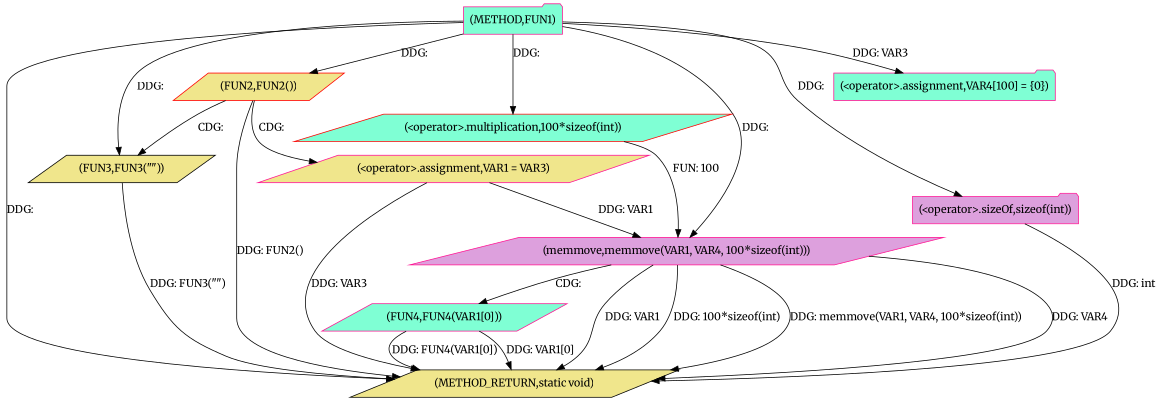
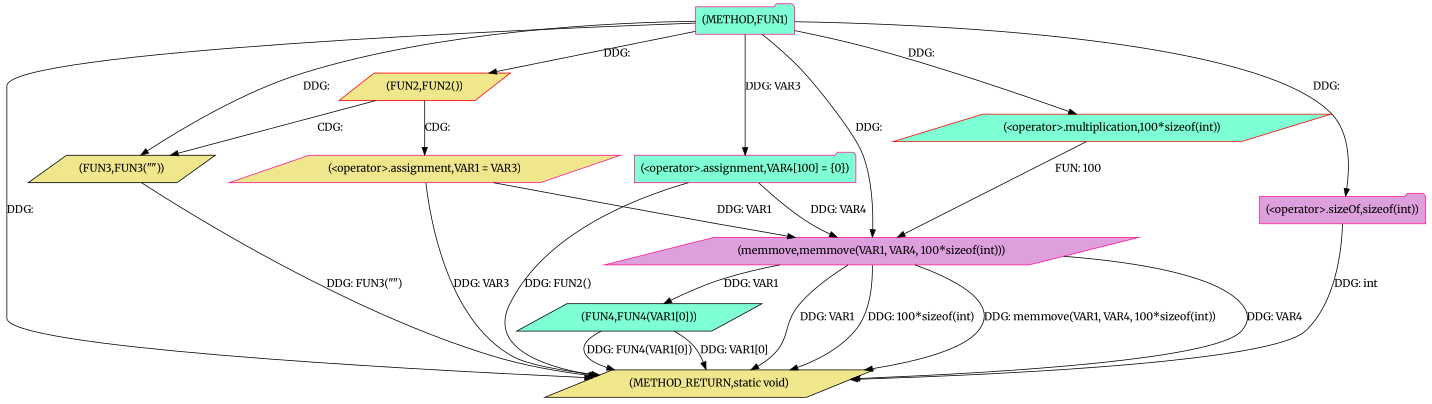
none -> (792, 211)
(570, 284) -> (751, 284)
(237, 296) -> (538, 265)
(444, 317) -> (639, 317)
